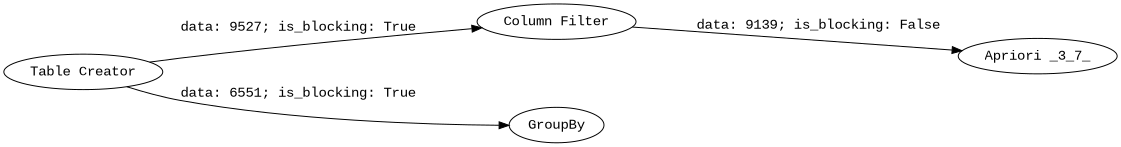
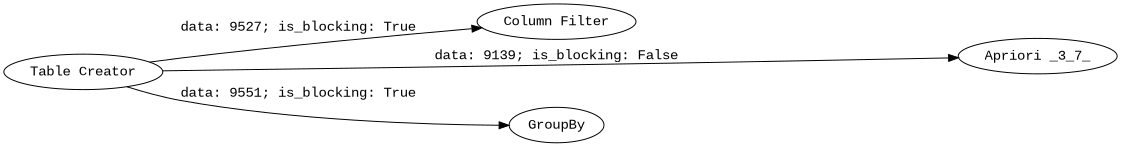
(792, 39) -> (556, 65)
(299, 93) -> (299, 93)
